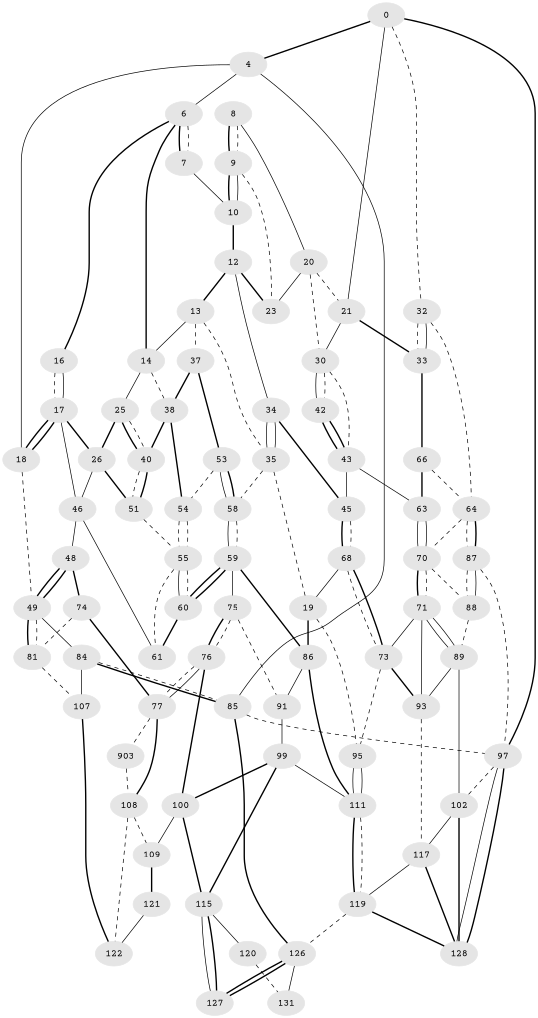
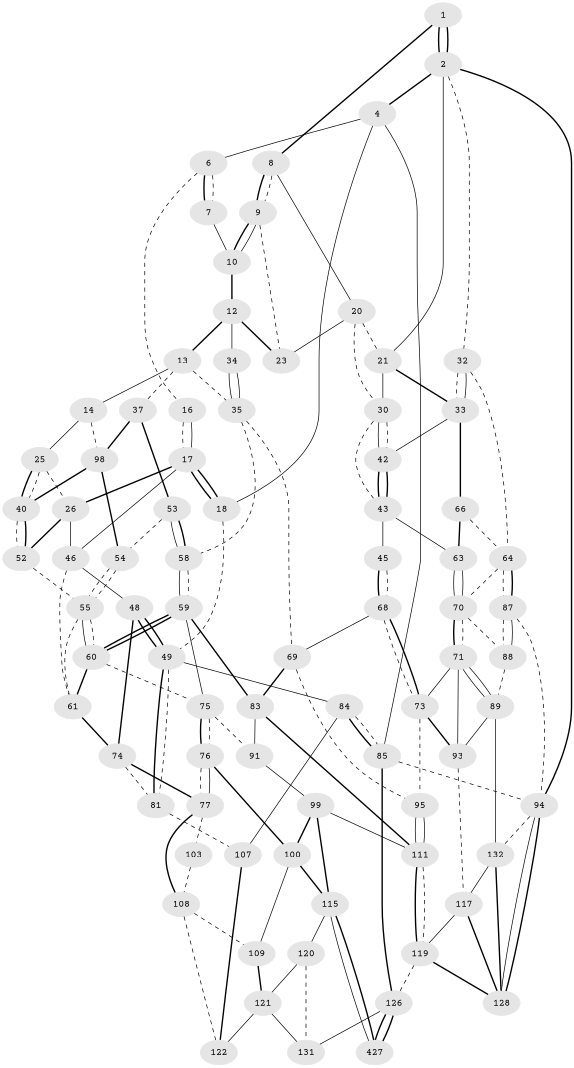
(386, 15) -> (443, 64)
none -> (443, 15)
(89, 219) -> (145, 282)
(146, 233) -> none
(169, 410) -> (99, 460)
none -> (425, 433)
(108, 435) -> (54, 483)
(309, 460) -> none
(134, 509) -> (21, 558)
(117, 583) -> (60, 633)
(308, 608) -> (292, 657)
(308, 657) -> (255, 707)
none -> (148, 682)
none -> (95, 731)
(126, 756) -> (193, 855)
(503, 756) -> (539, 805)
(459, 805) -> (495, 855)
none -> (284, 978)
(215, 1003) -> (375, 1052)
none -> (284, 1028)
